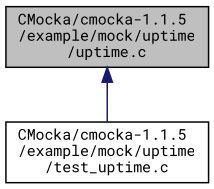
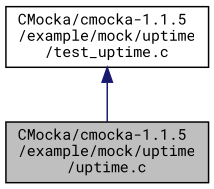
(107, 102) -> (107, 102)
